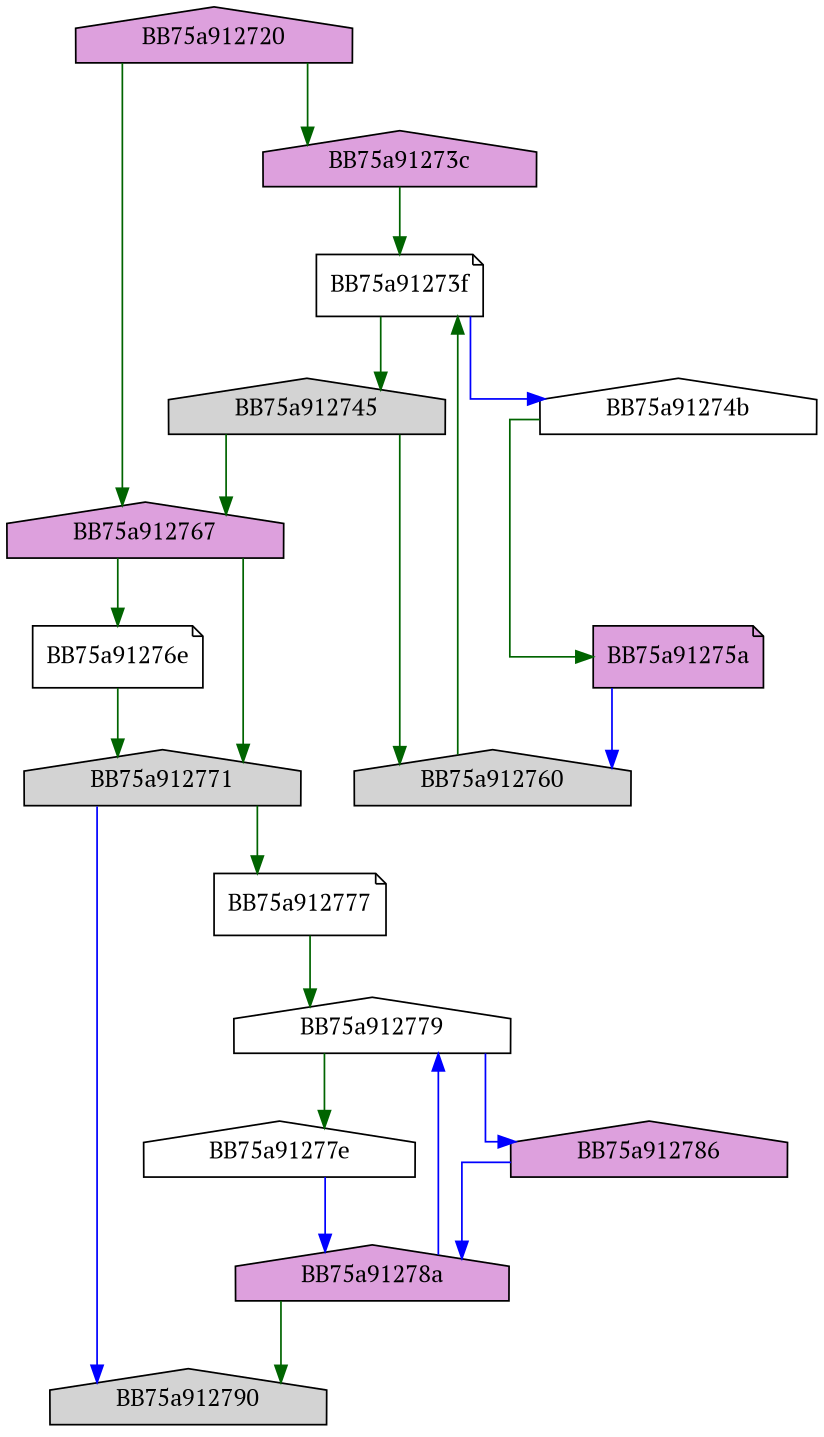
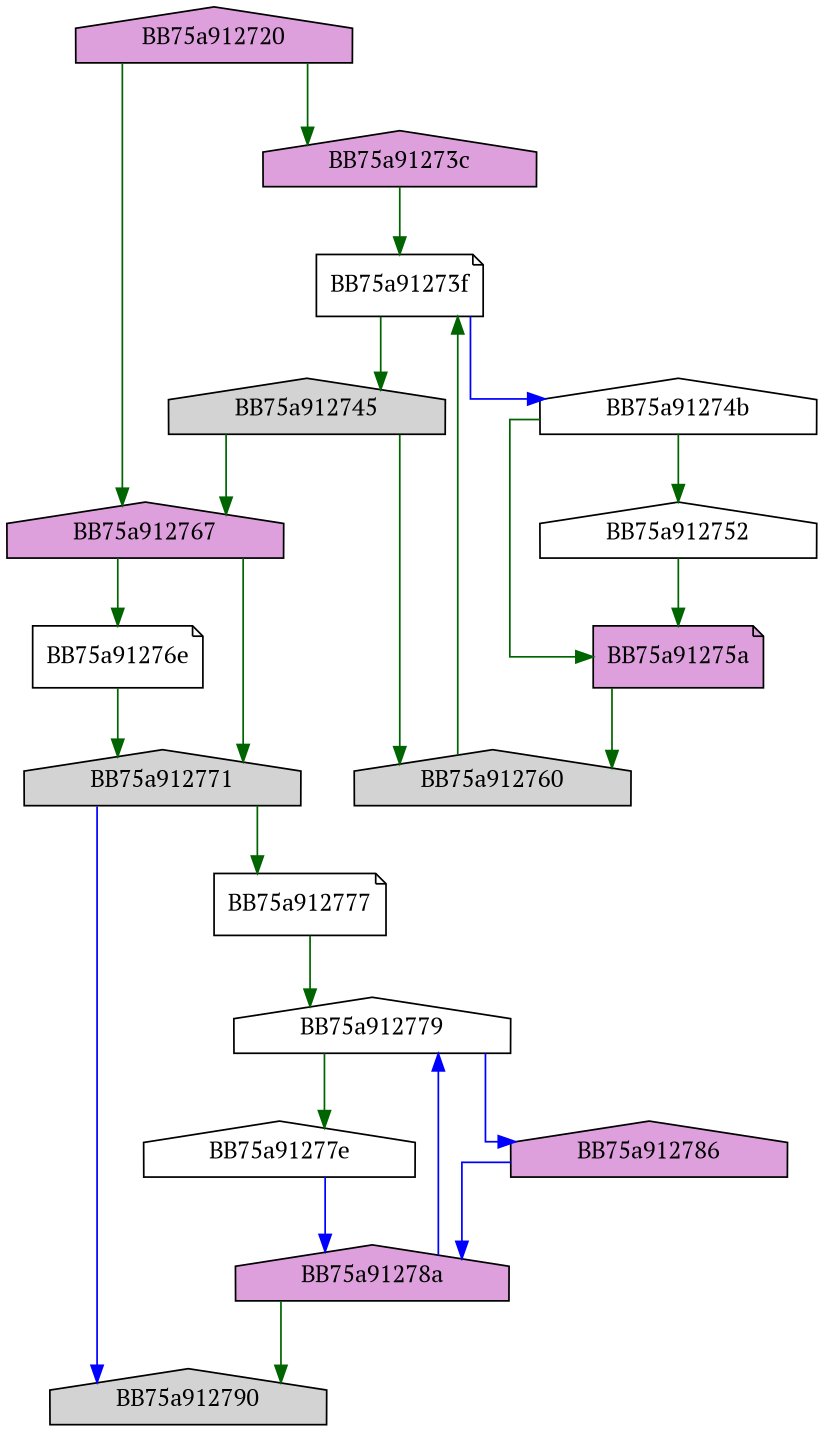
none -> (678, 533)
(612, 719) -> (612, 719)
